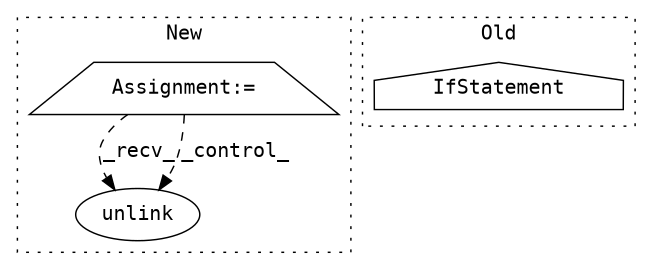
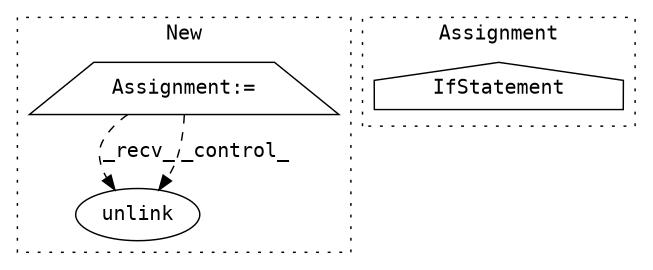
(499, 34) -> (499, 34)
